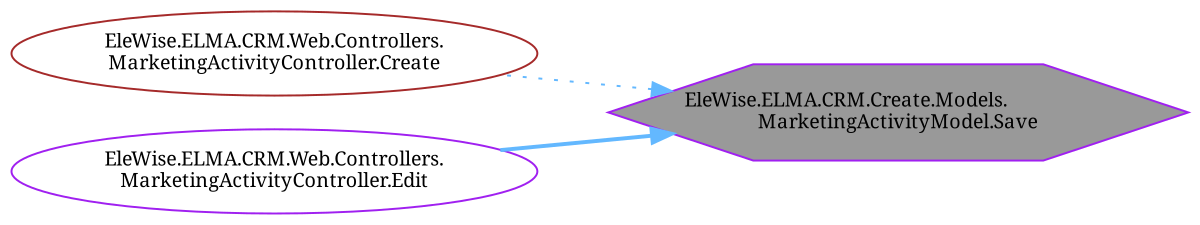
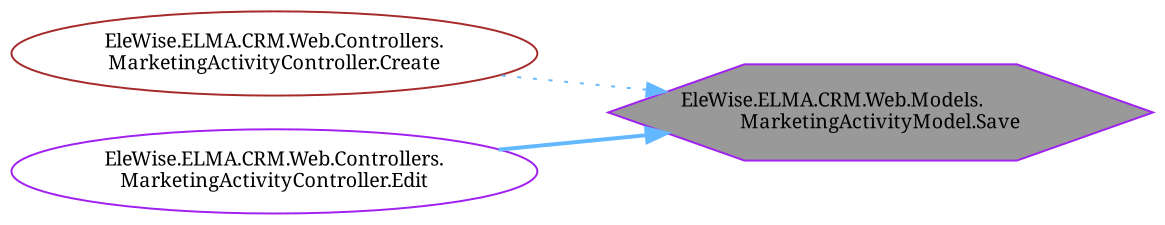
(898, 112) -> (881, 112)
